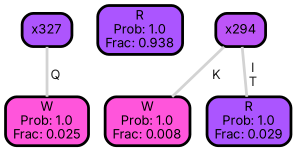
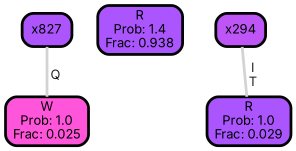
(47, 30) -> (47, 30)
(140, 30) -> (140, 30)
(148, 121) -> none
